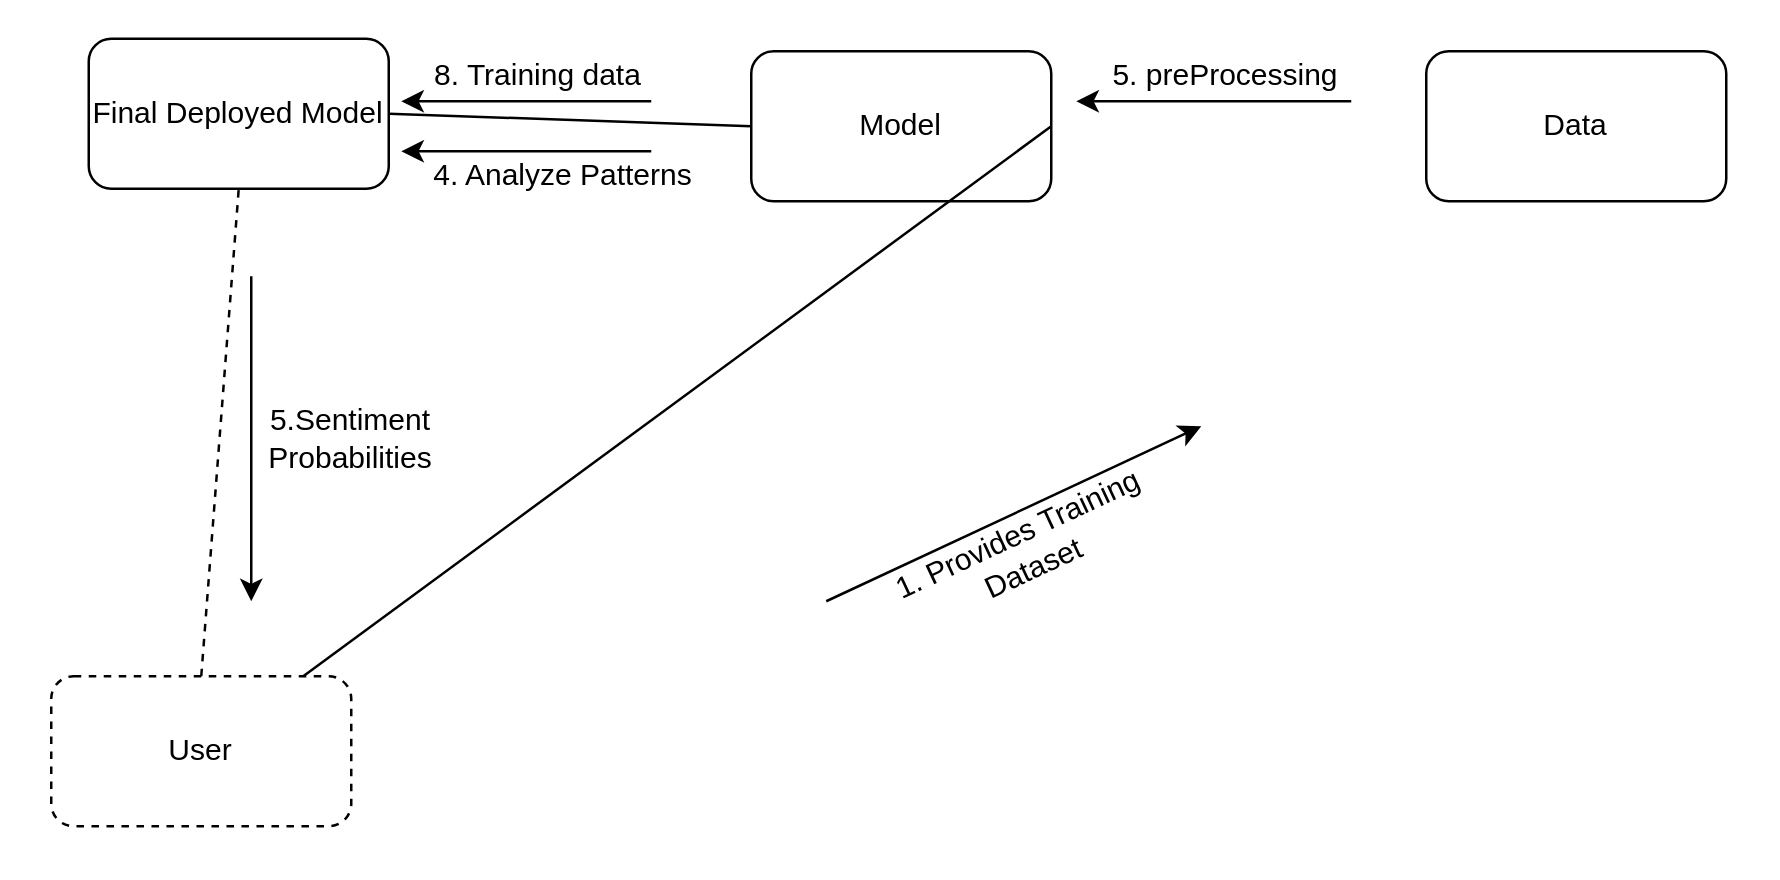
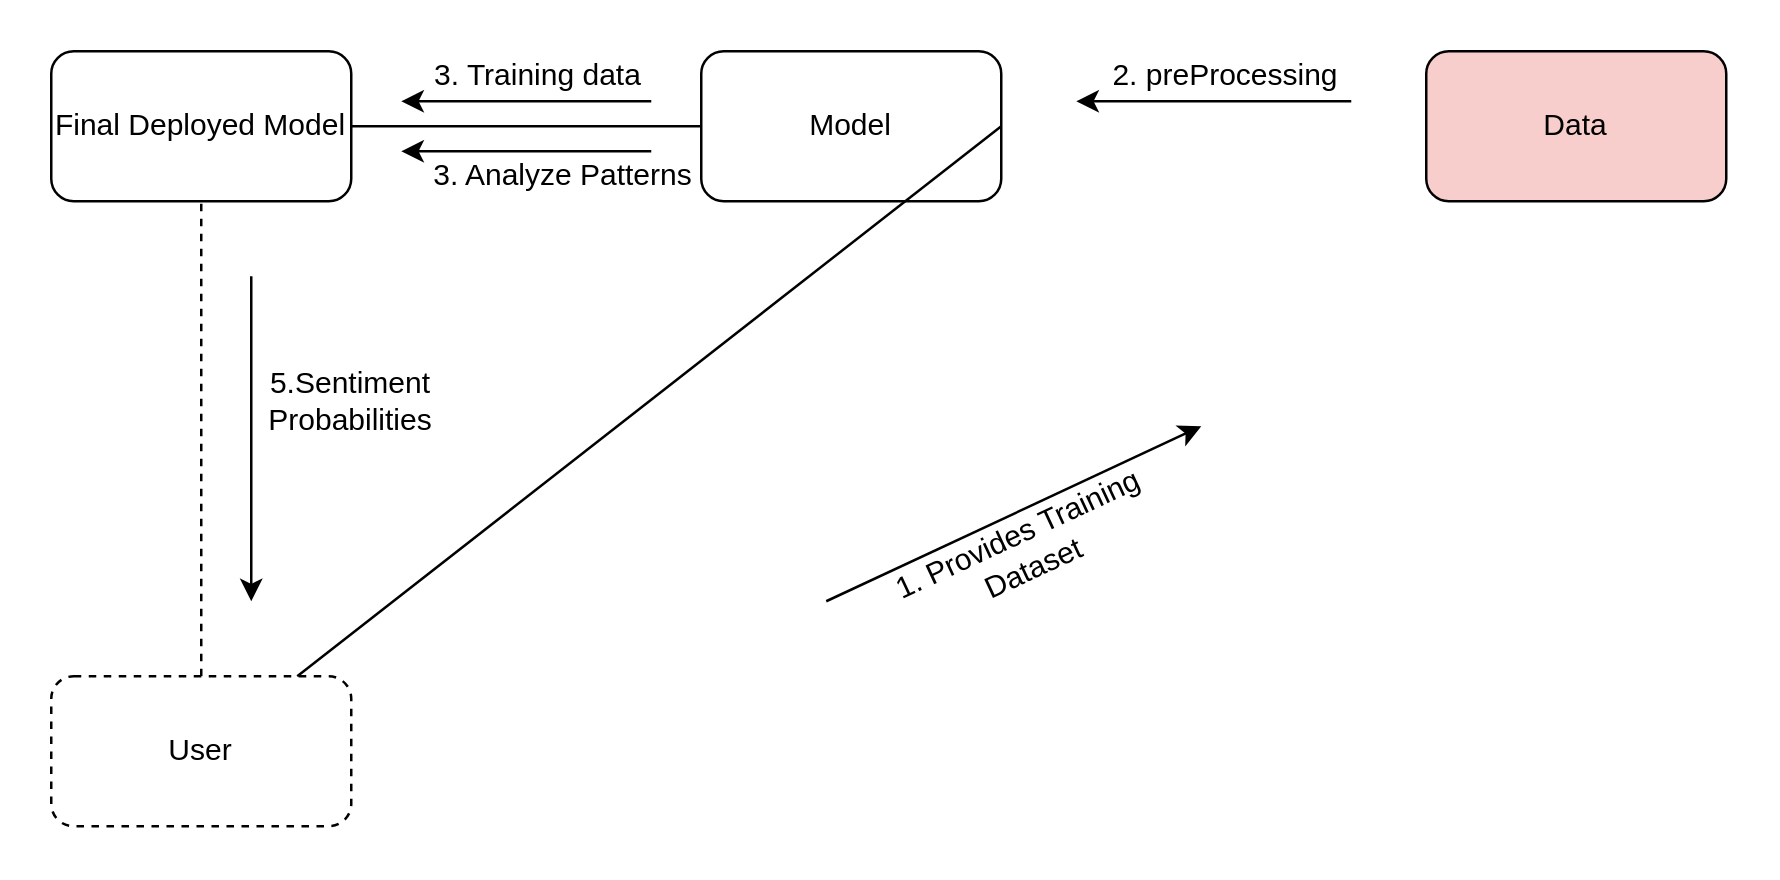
(539, 76) -> (539, 76)
(1226, 76) -> (1226, 76)
(239, 114) -> (201, 126)
(901, 126) -> (851, 126)
(1576, 126) -> (1576, 126)
(564, 176) -> (564, 176)
(351, 439) -> (351, 401)
